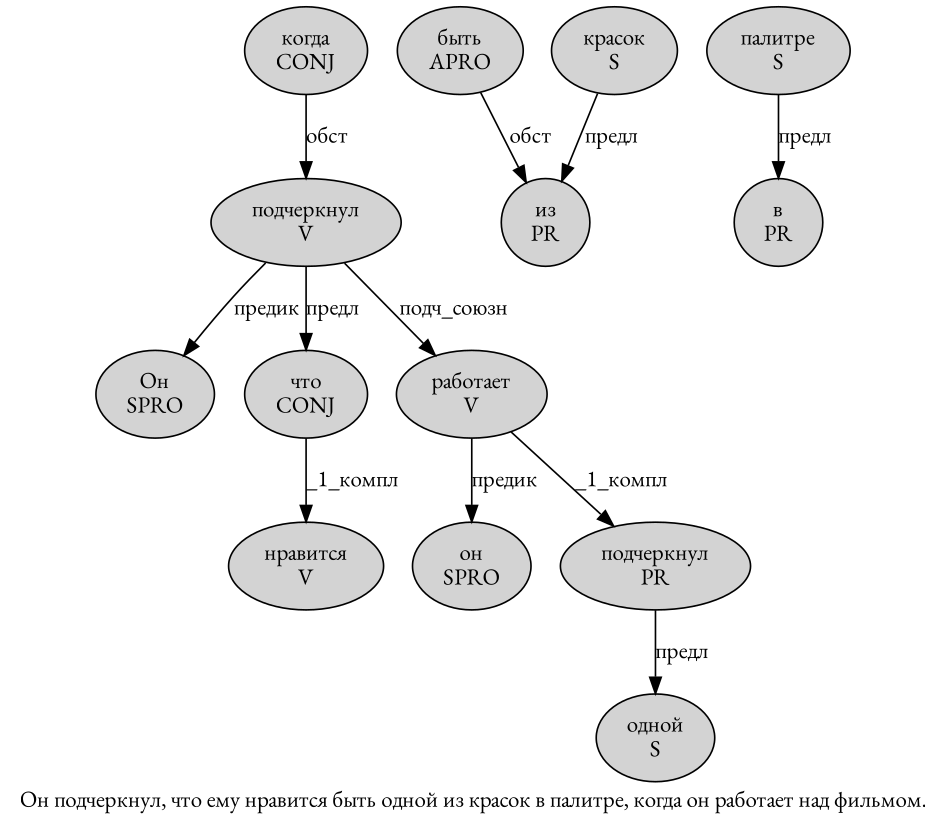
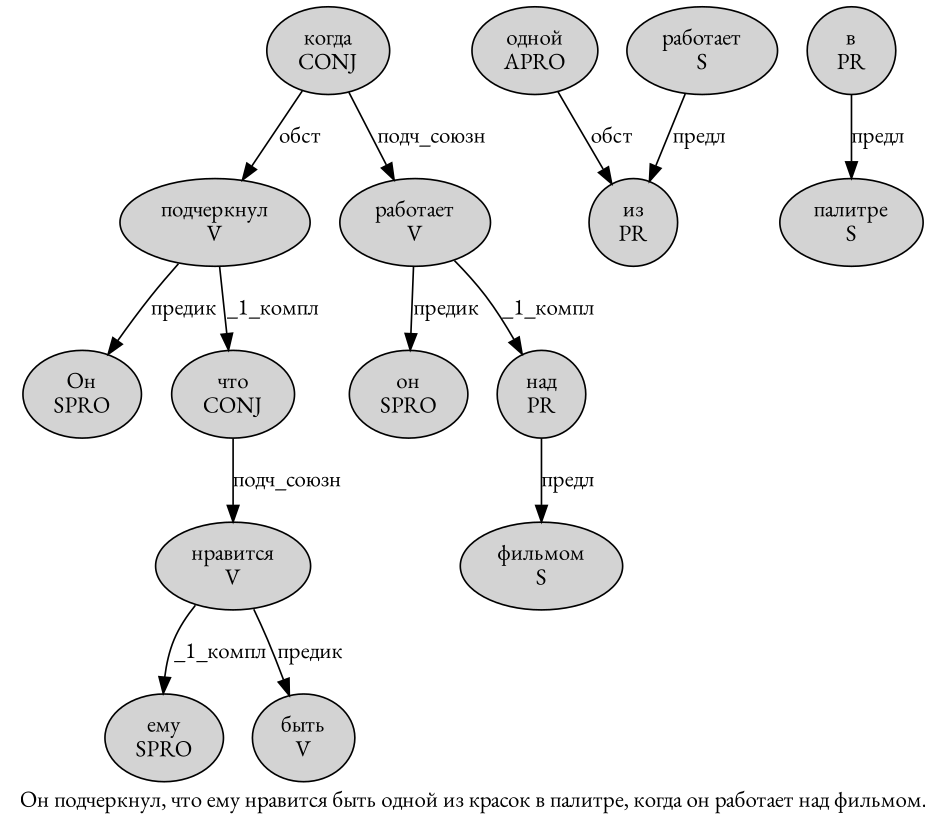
(460, 51) -> (535, 51)
(614, 51) -> (702, 51)
(778, 128) -> (851, 128)
(384, 303) -> (368, 129)
(333, 308) -> (273, 308)
(353, 480) -> (288, 480)
(655, 566) -> (541, 394)
none -> (164, 738)
none -> (304, 738)
(655, 738) -> (541, 566)
